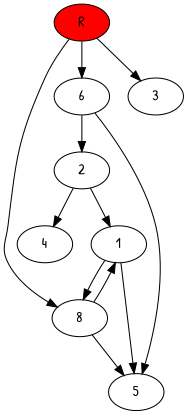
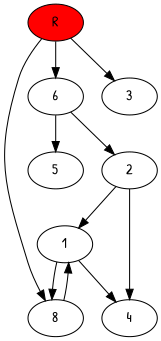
(127, 313) -> (94, 277)
(105, 351) -> none
